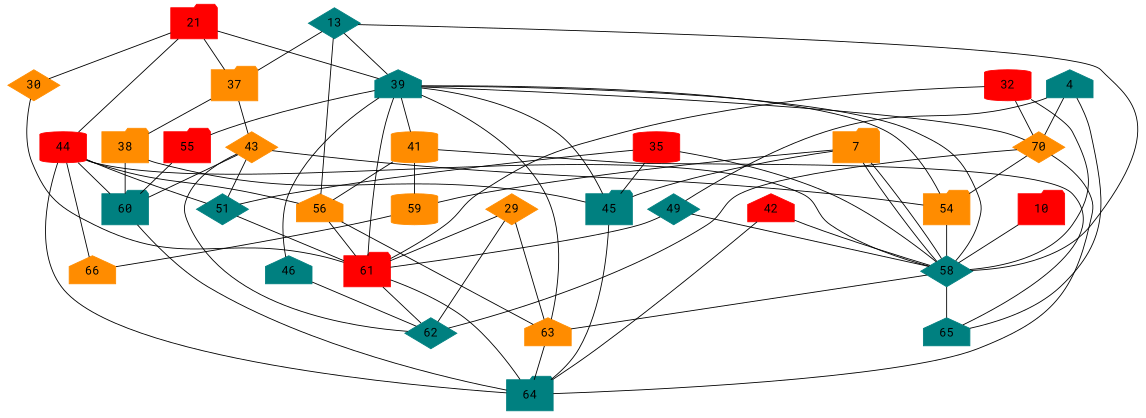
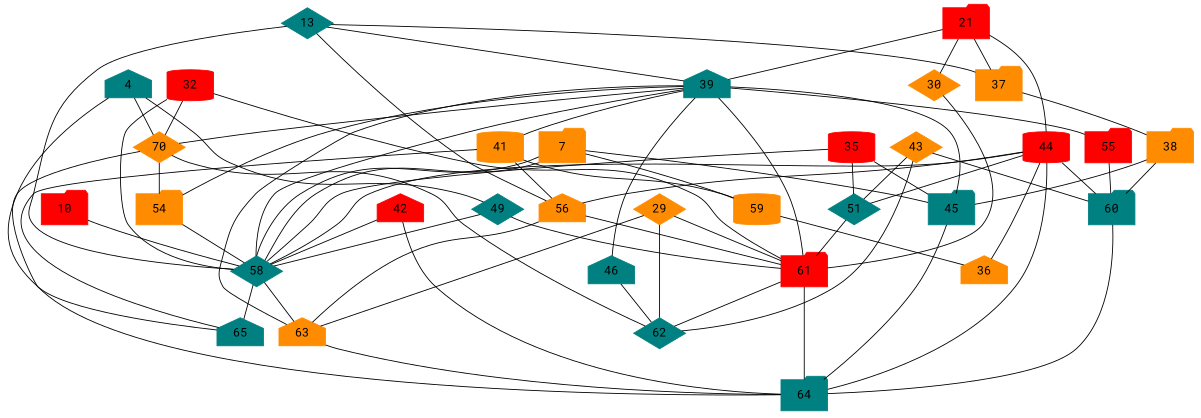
(243, 117) -> none
(549, 175) -> none
(92, 271) -> (984, 271)
